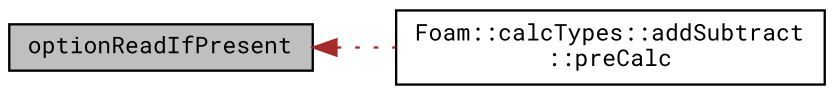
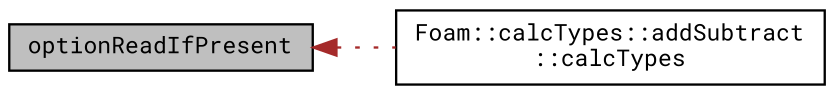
(610, 47) -> (610, 47)
